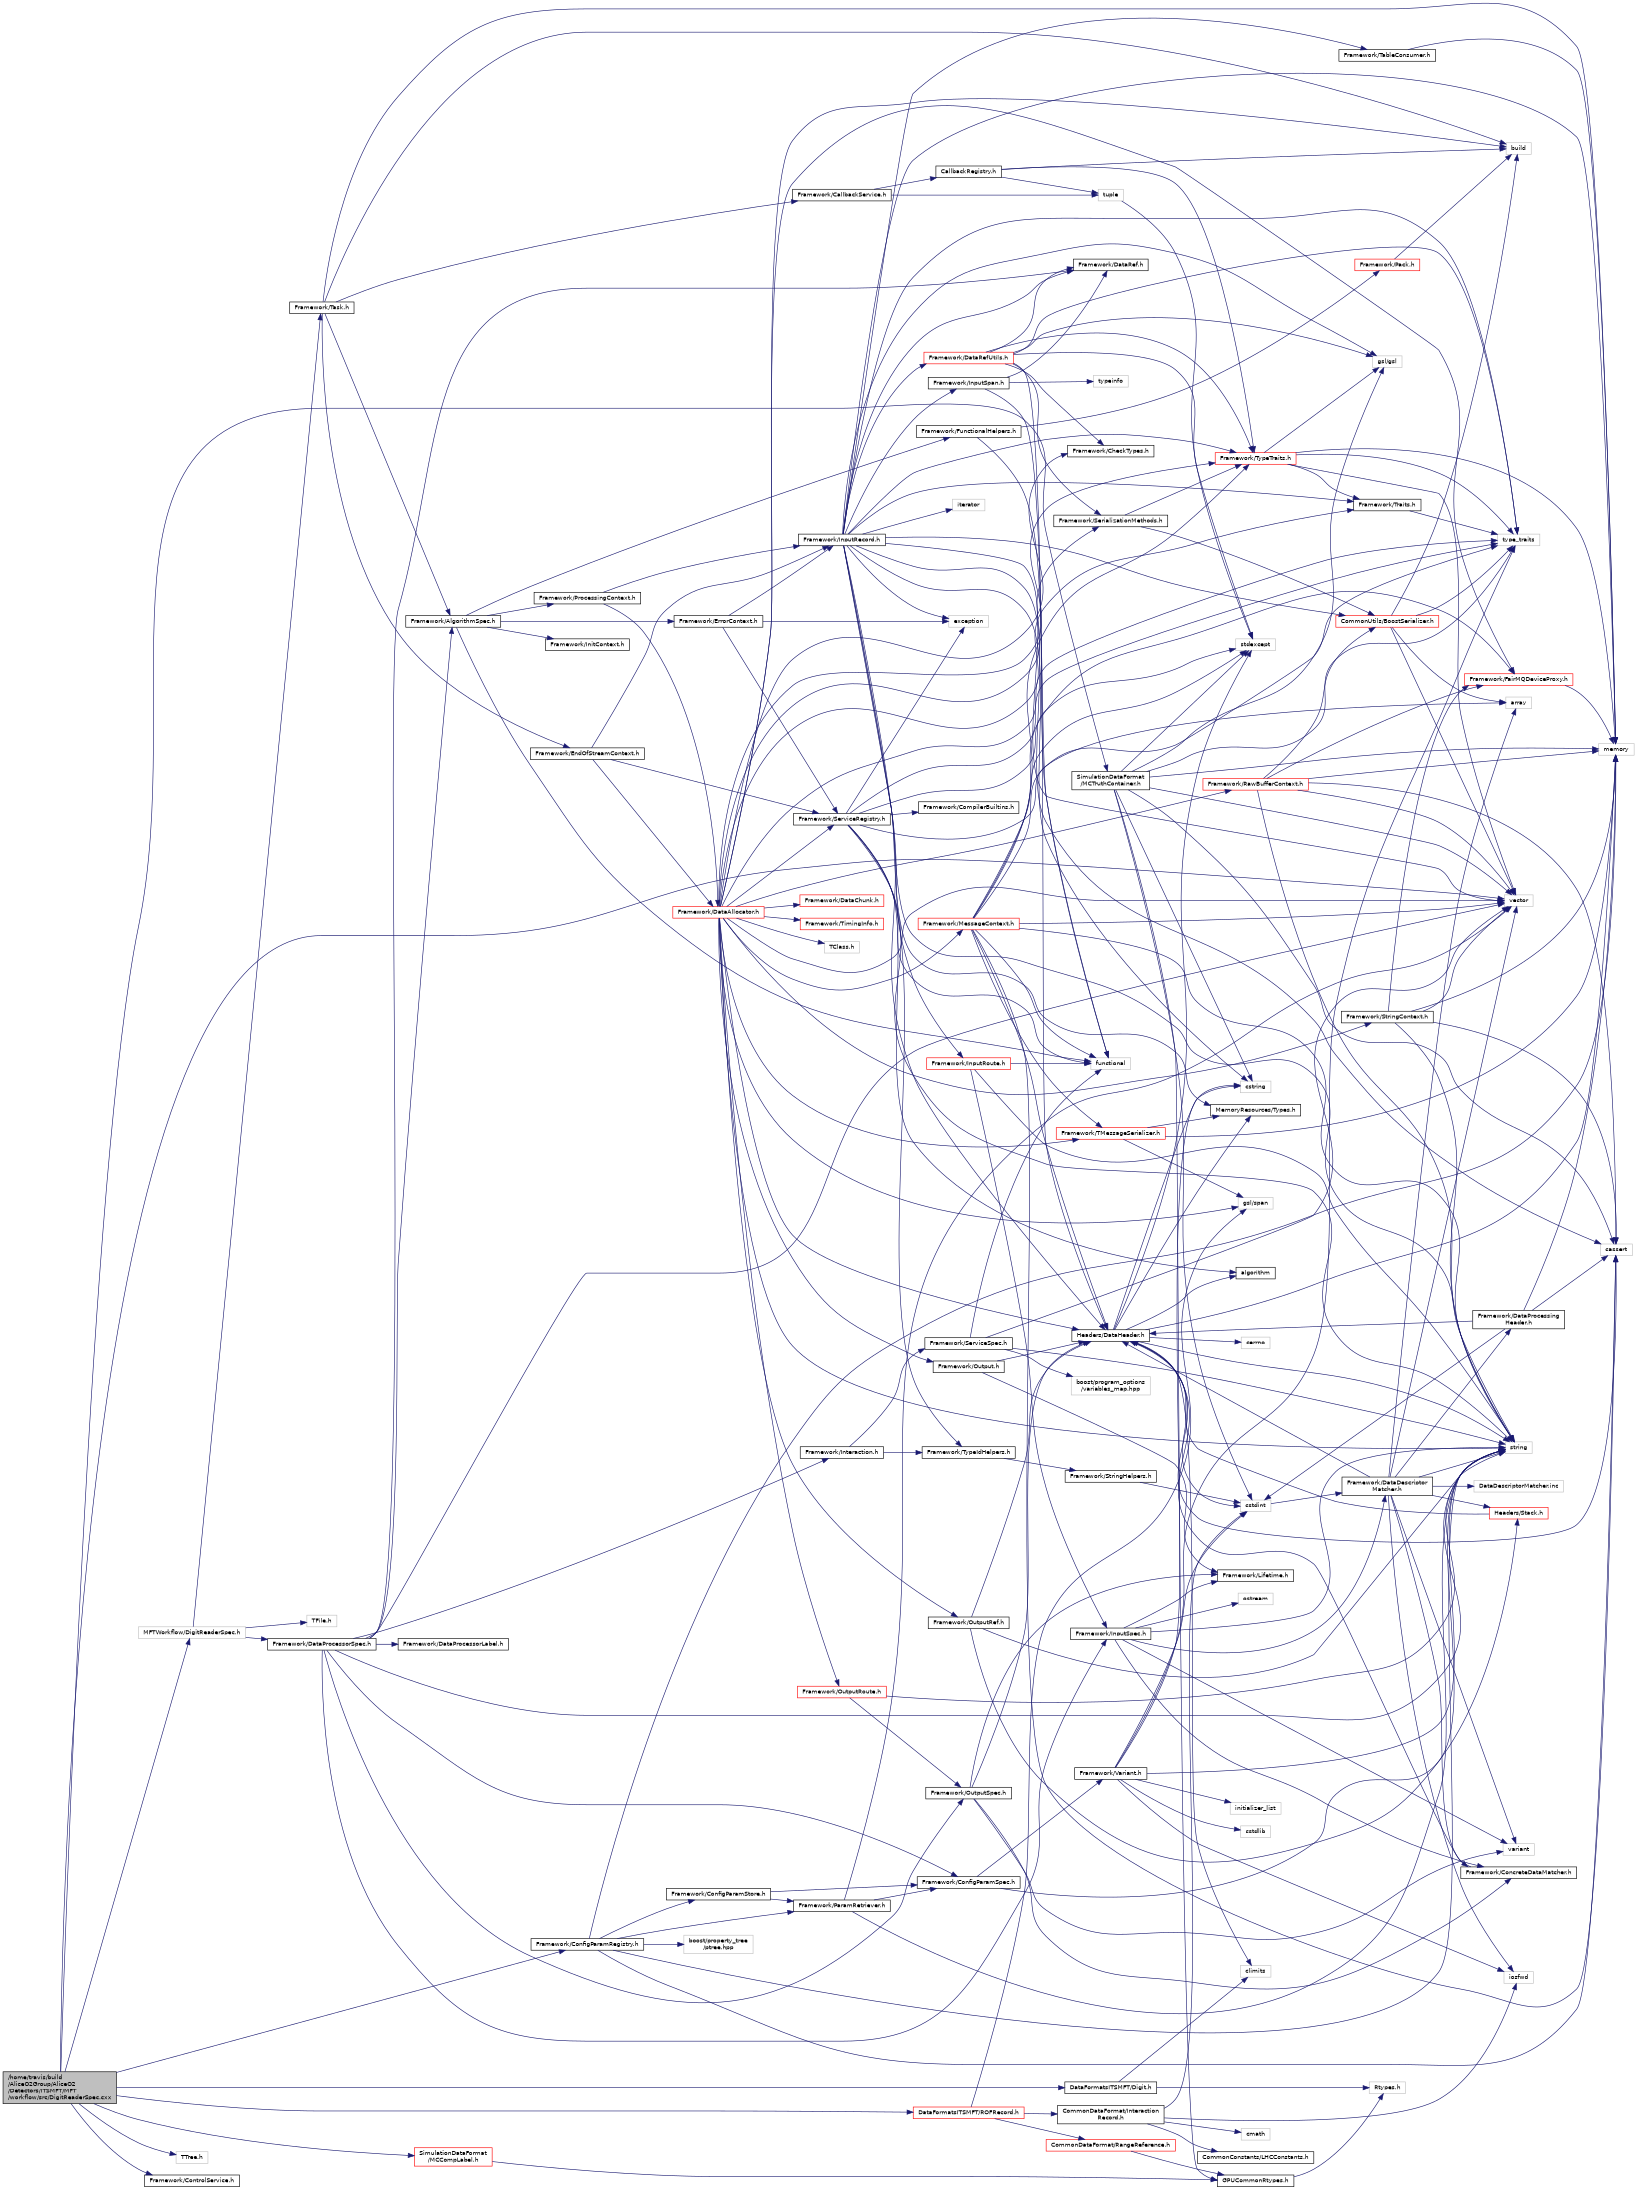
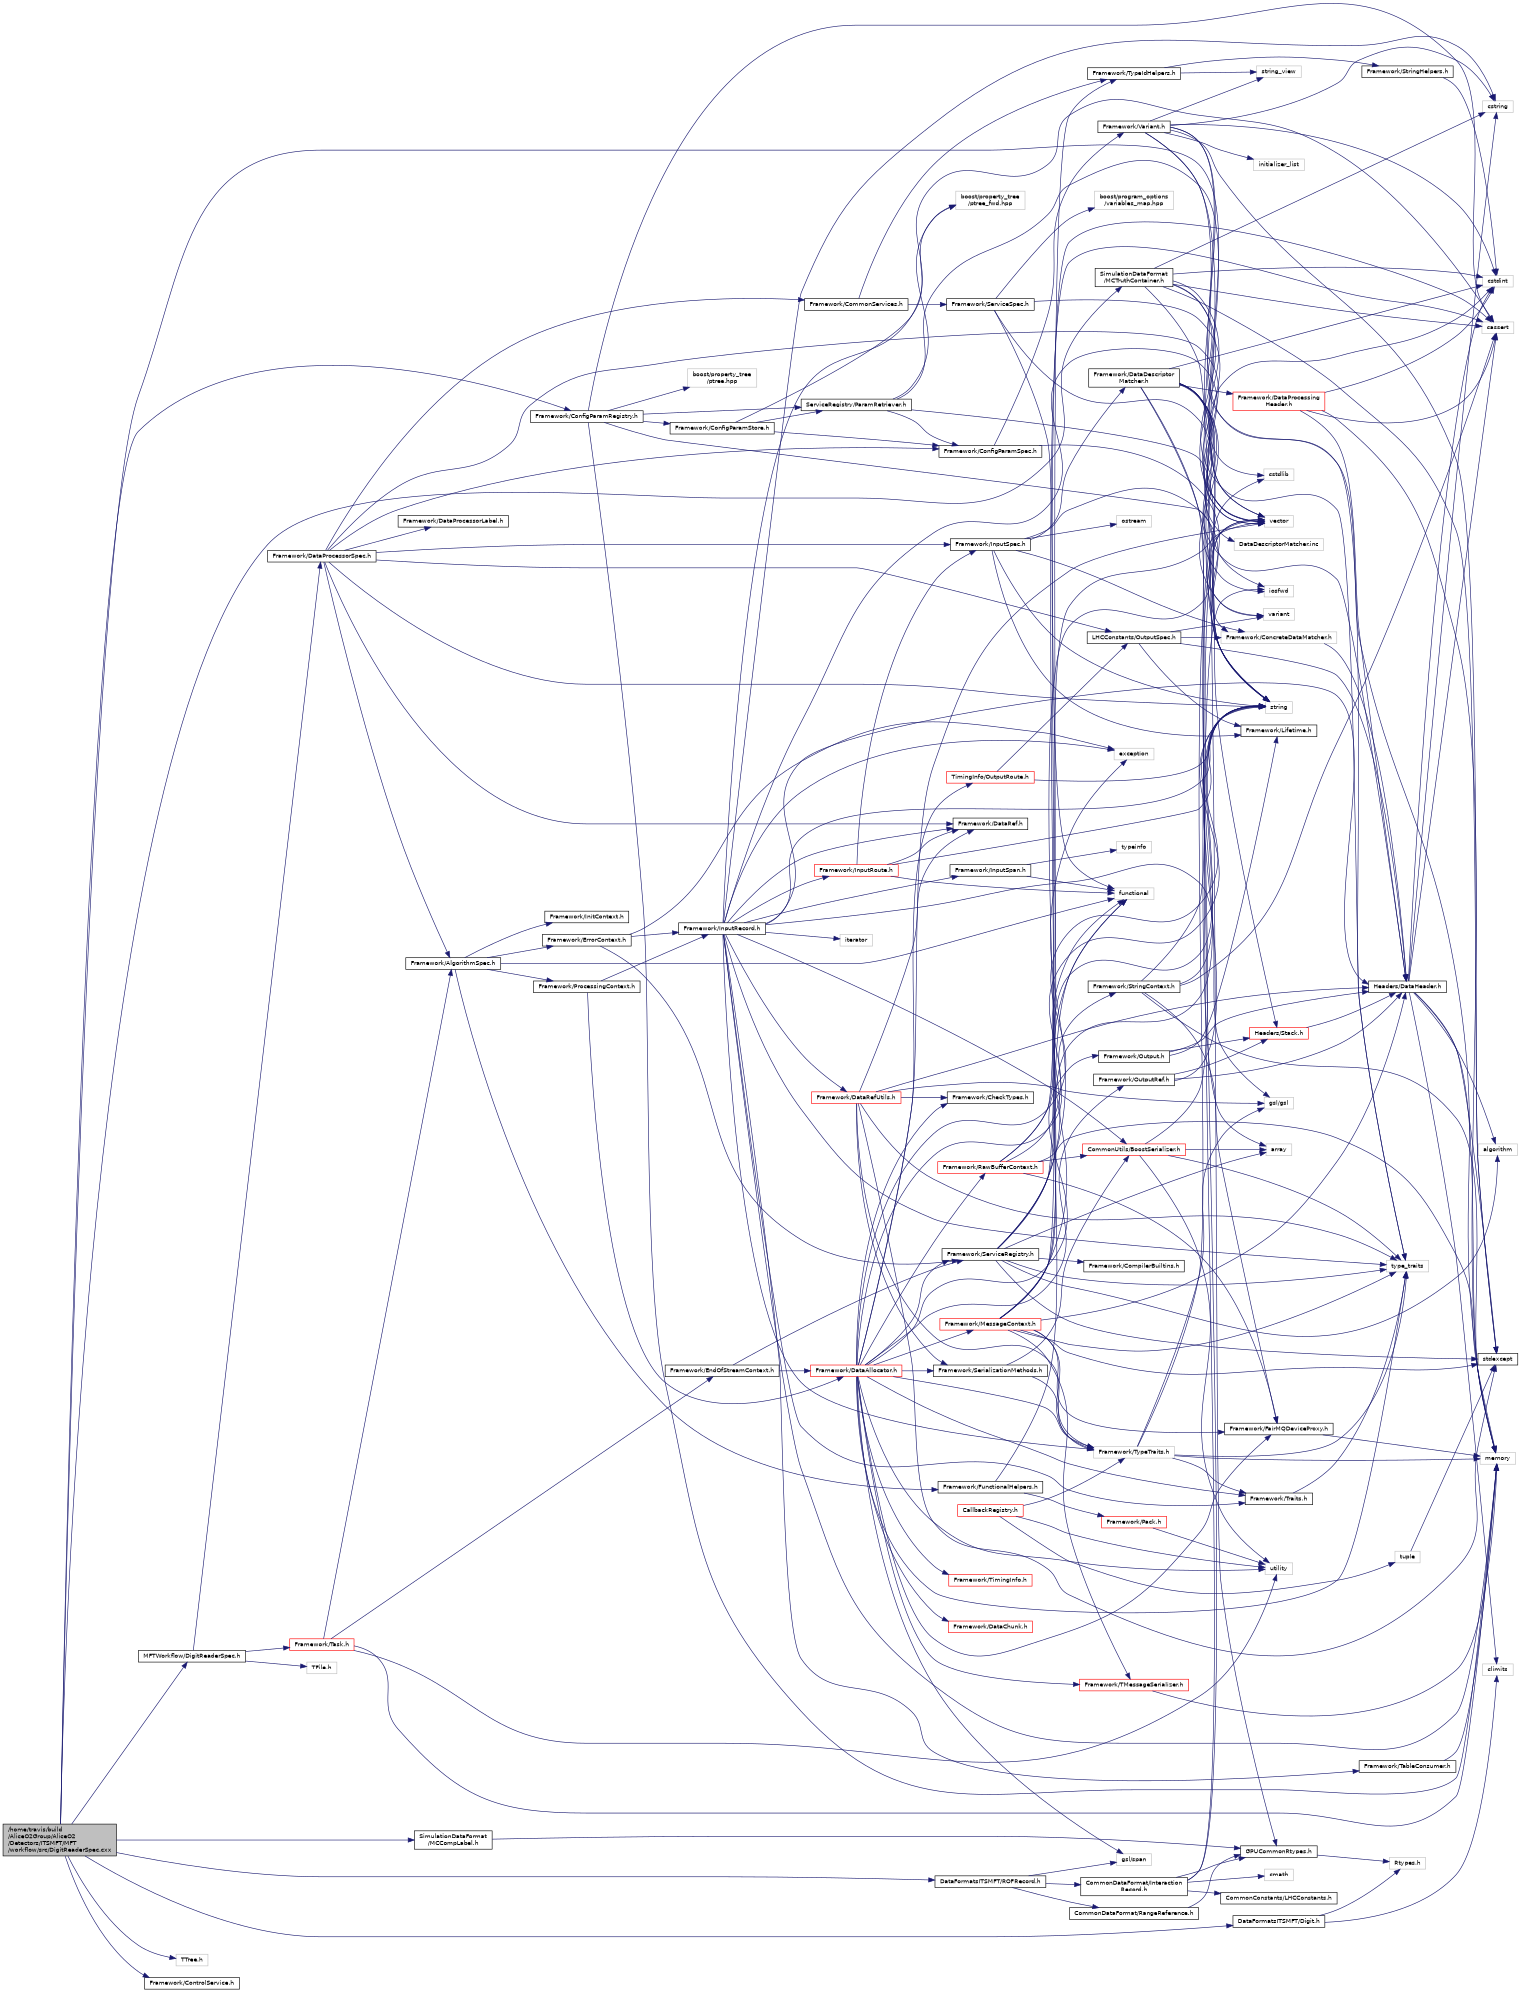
none -> (1279, 72)
(1519, 149) -> (1279, 1569)
(969, 172) -> (990, 1510)
(842, 195) -> none
none -> (990, 200)
(322, 308) -> (322, 1645)
(1059, 340) -> (916, 853)
(1256, 458) -> (1134, 1452)
(1332, 570) -> none
(1459, 602) -> (1201, 1009)
(671, 606) -> none
none -> (1471, 614)
(1256, 645) -> (1498, 1359)
(1519, 680) -> (1279, 1429)
(842, 947) -> none
none -> (1225, 1042)
(1256, 1110) -> none
(1155, 1154) -> none
(785, 1222) -> none
(1256, 1273) -> (1498, 1150)
(1519, 1320) -> (1279, 401)
(1256, 1343) -> none
(1326, 1375) -> none
(842, 1453) -> (856, 304)
(1303, 1499) -> (1323, 328)
(192, 1633) -> (192, 1656)
(842, 1692) -> (990, 777)
(969, 1793) -> (1134, 638)
none -> (1208, 1868)
(1519, 1873) -> (1279, 638)
(842, 1906) -> (856, 405)
(969, 2113) -> (990, 1882)
(1111, 2145) -> (1134, 1914)
(453, 2157) -> (453, 1840)
